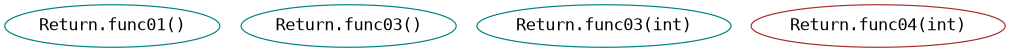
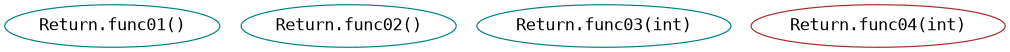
(349, 26) -> (349, 26)
